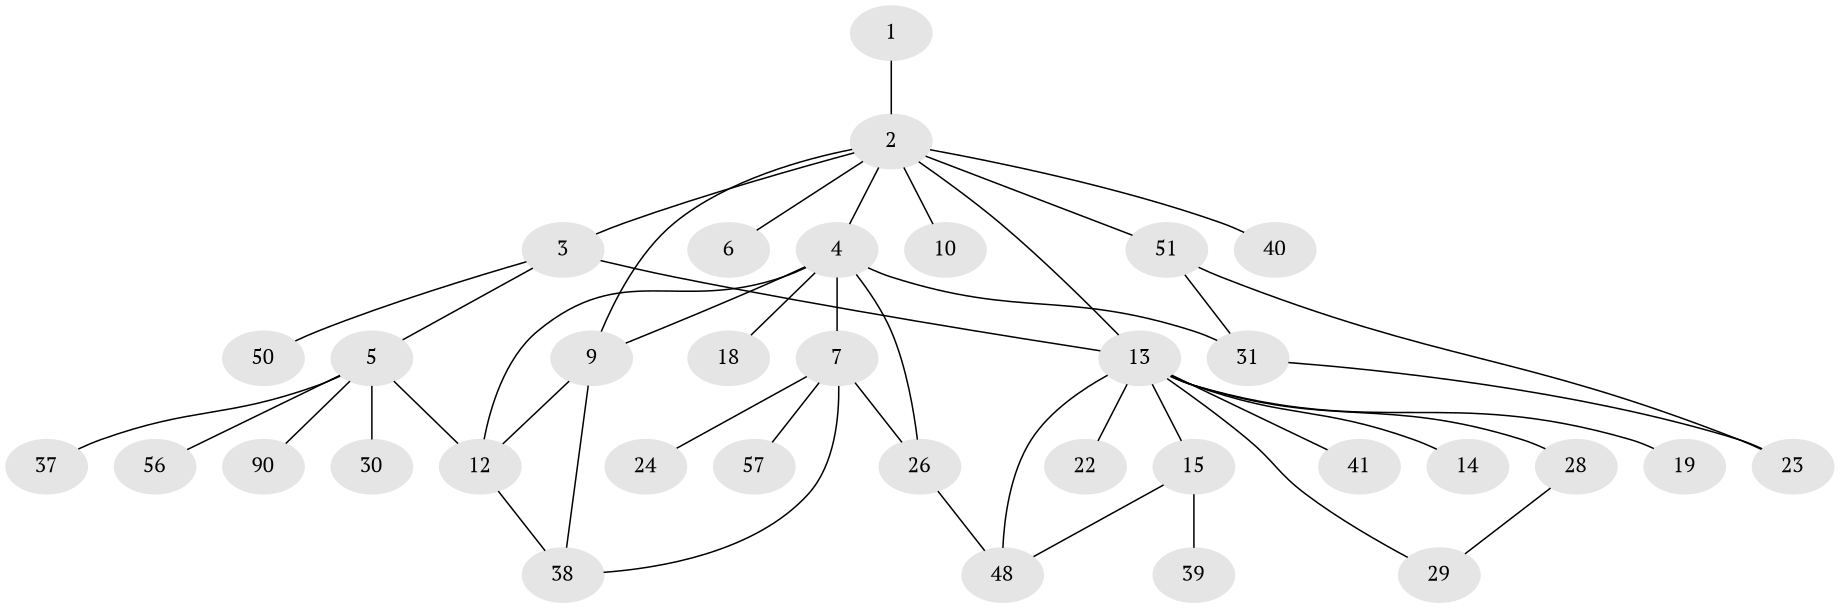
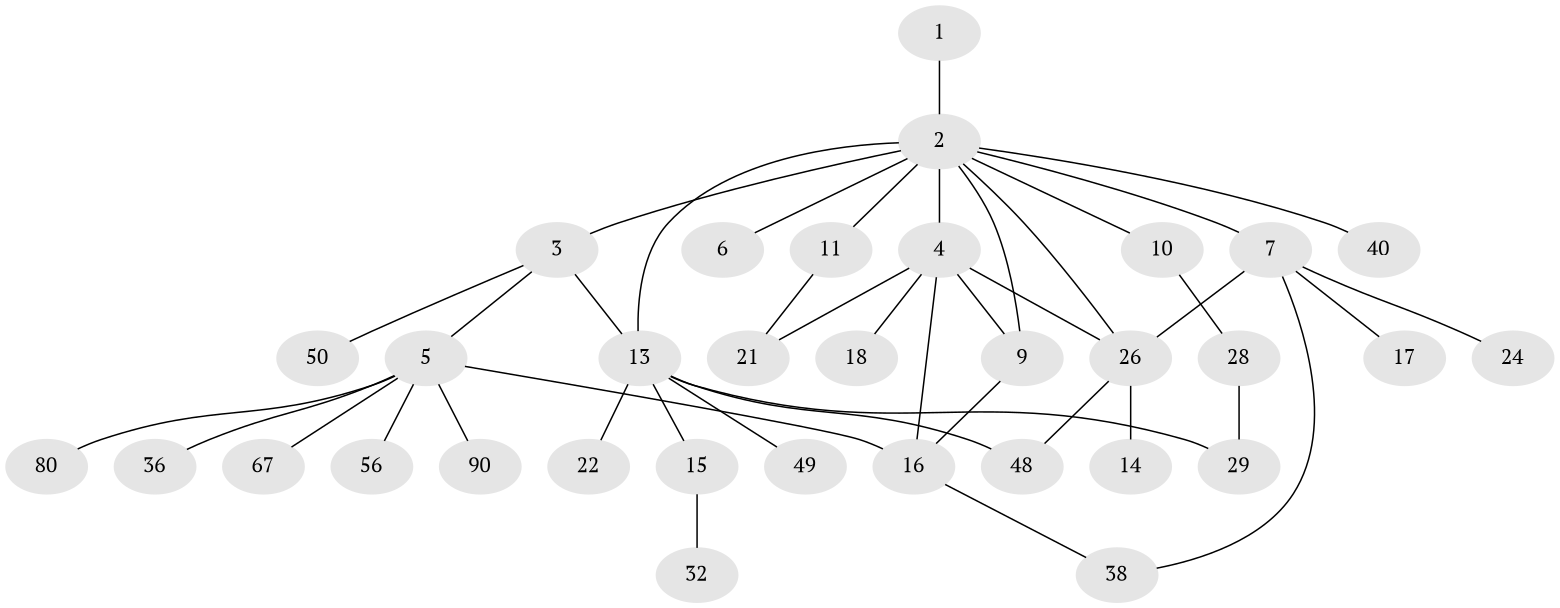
none -> (1043, 244)
(1167, 250) -> (831, 250)
(837, 298) -> (1110, 187)
(1248, 358) -> (748, 358)
(1351, 421) -> (1131, 413)
(1453, 423) -> (1206, 311)
(47, 467) -> (263, 467)
none -> (155, 467)
(372, 467) -> (47, 467)
(480, 467) -> (914, 467)
(577, 467) -> none
(754, 467) -> (1405, 358)
(1360, 467) -> (805, 467)
(1685, 467) -> none
(1793, 467) -> none
(1099, 521) -> none
(1194, 575) -> (697, 575)
